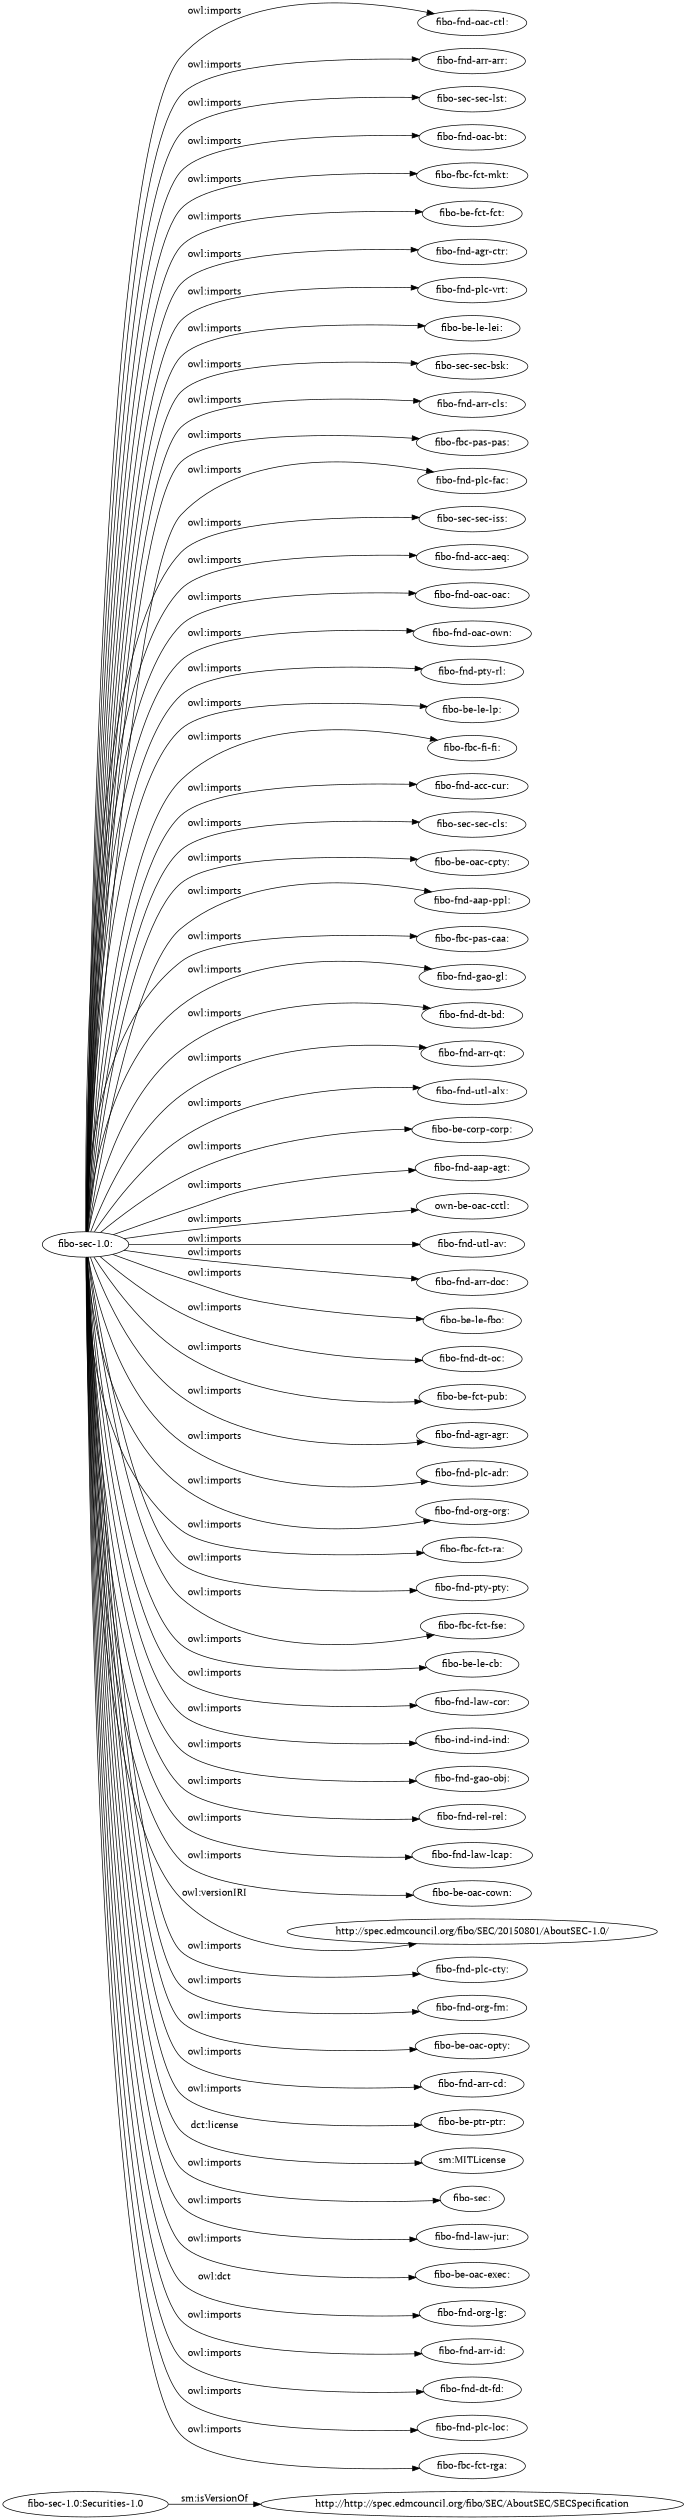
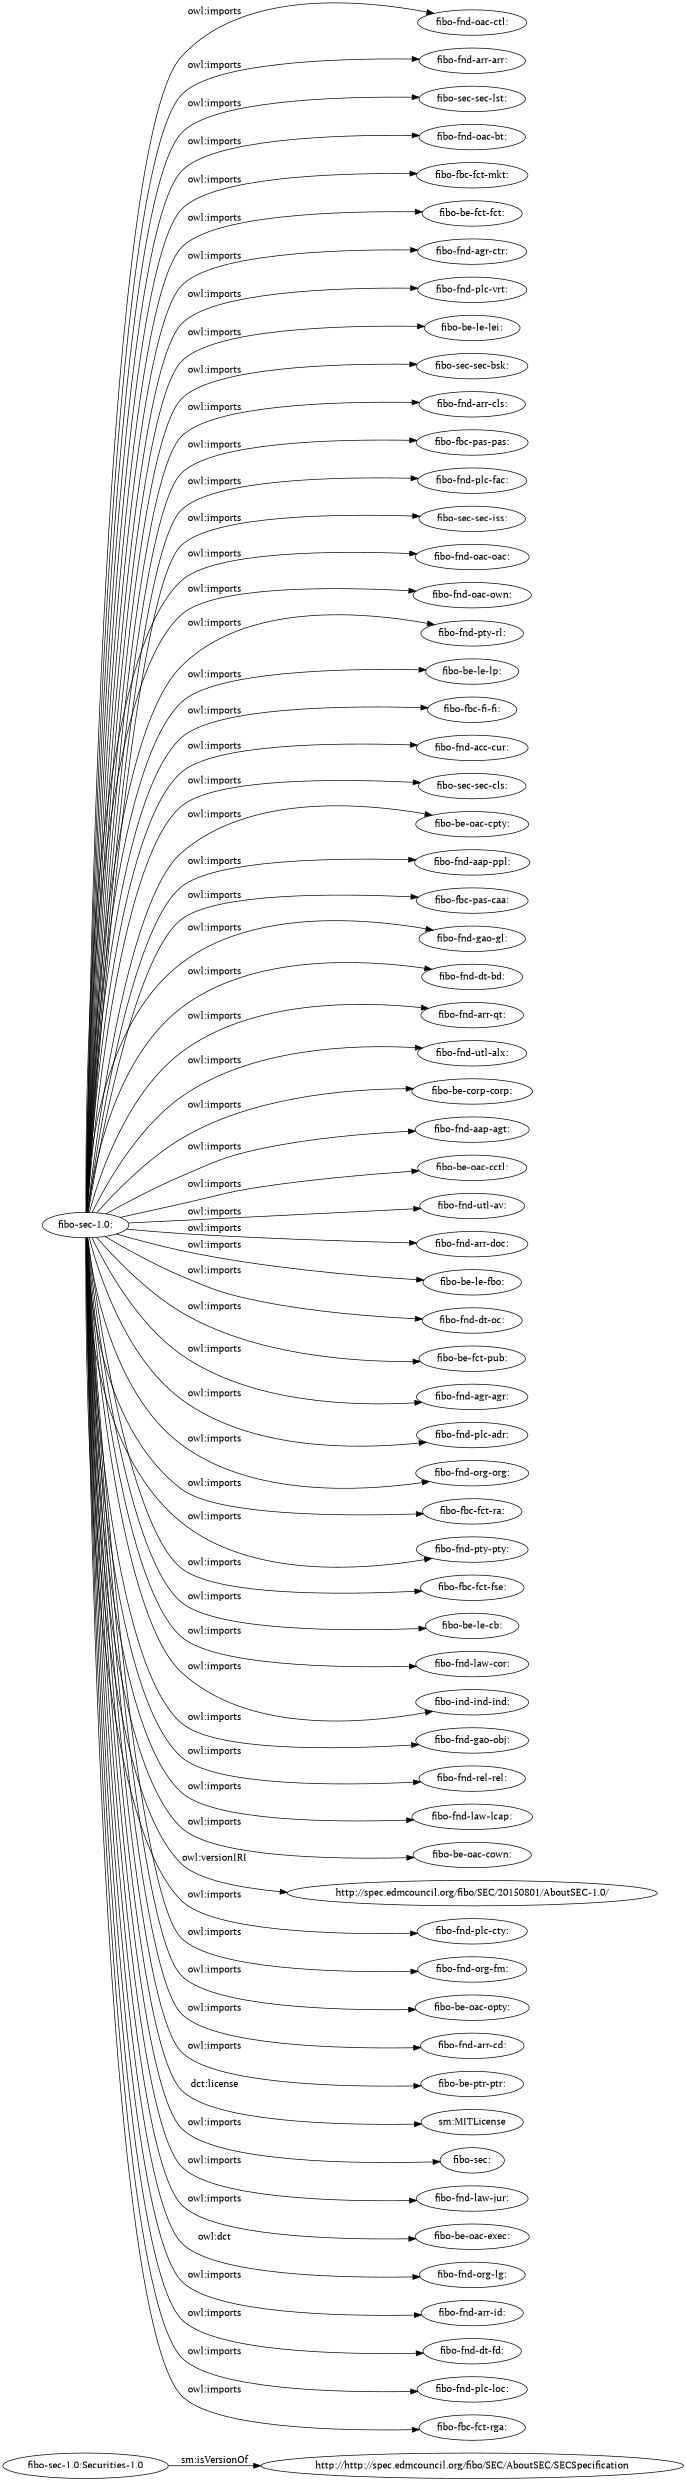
(472, 557) -> none
(472, 1206) -> (472, 1168)
